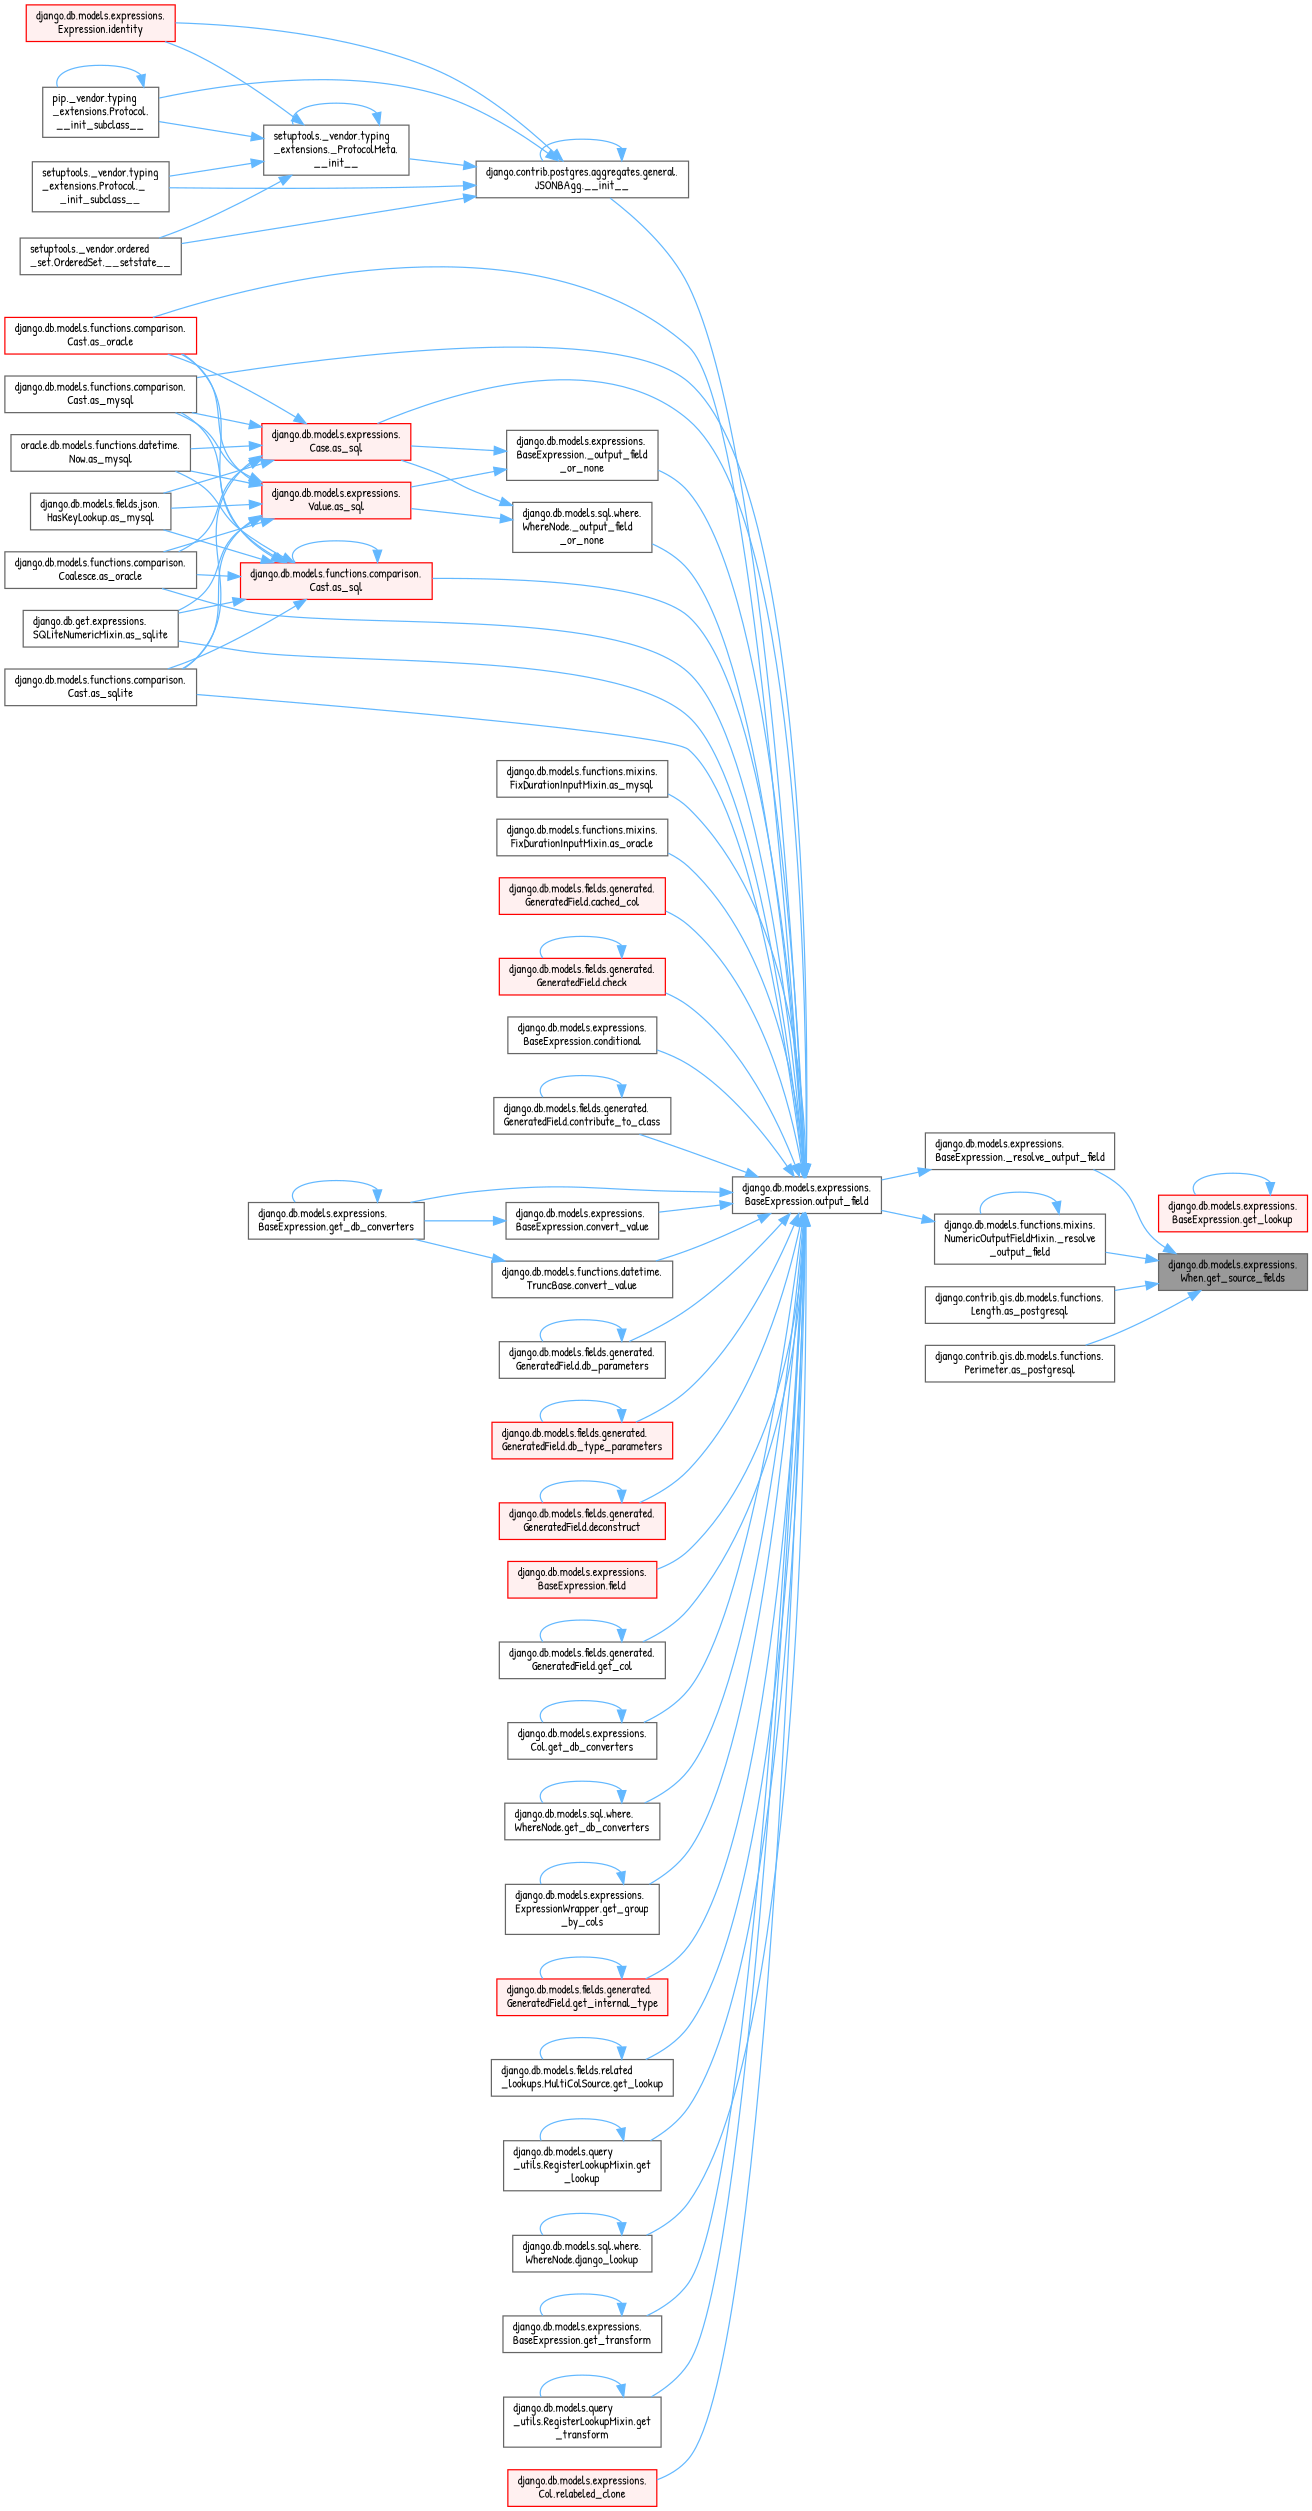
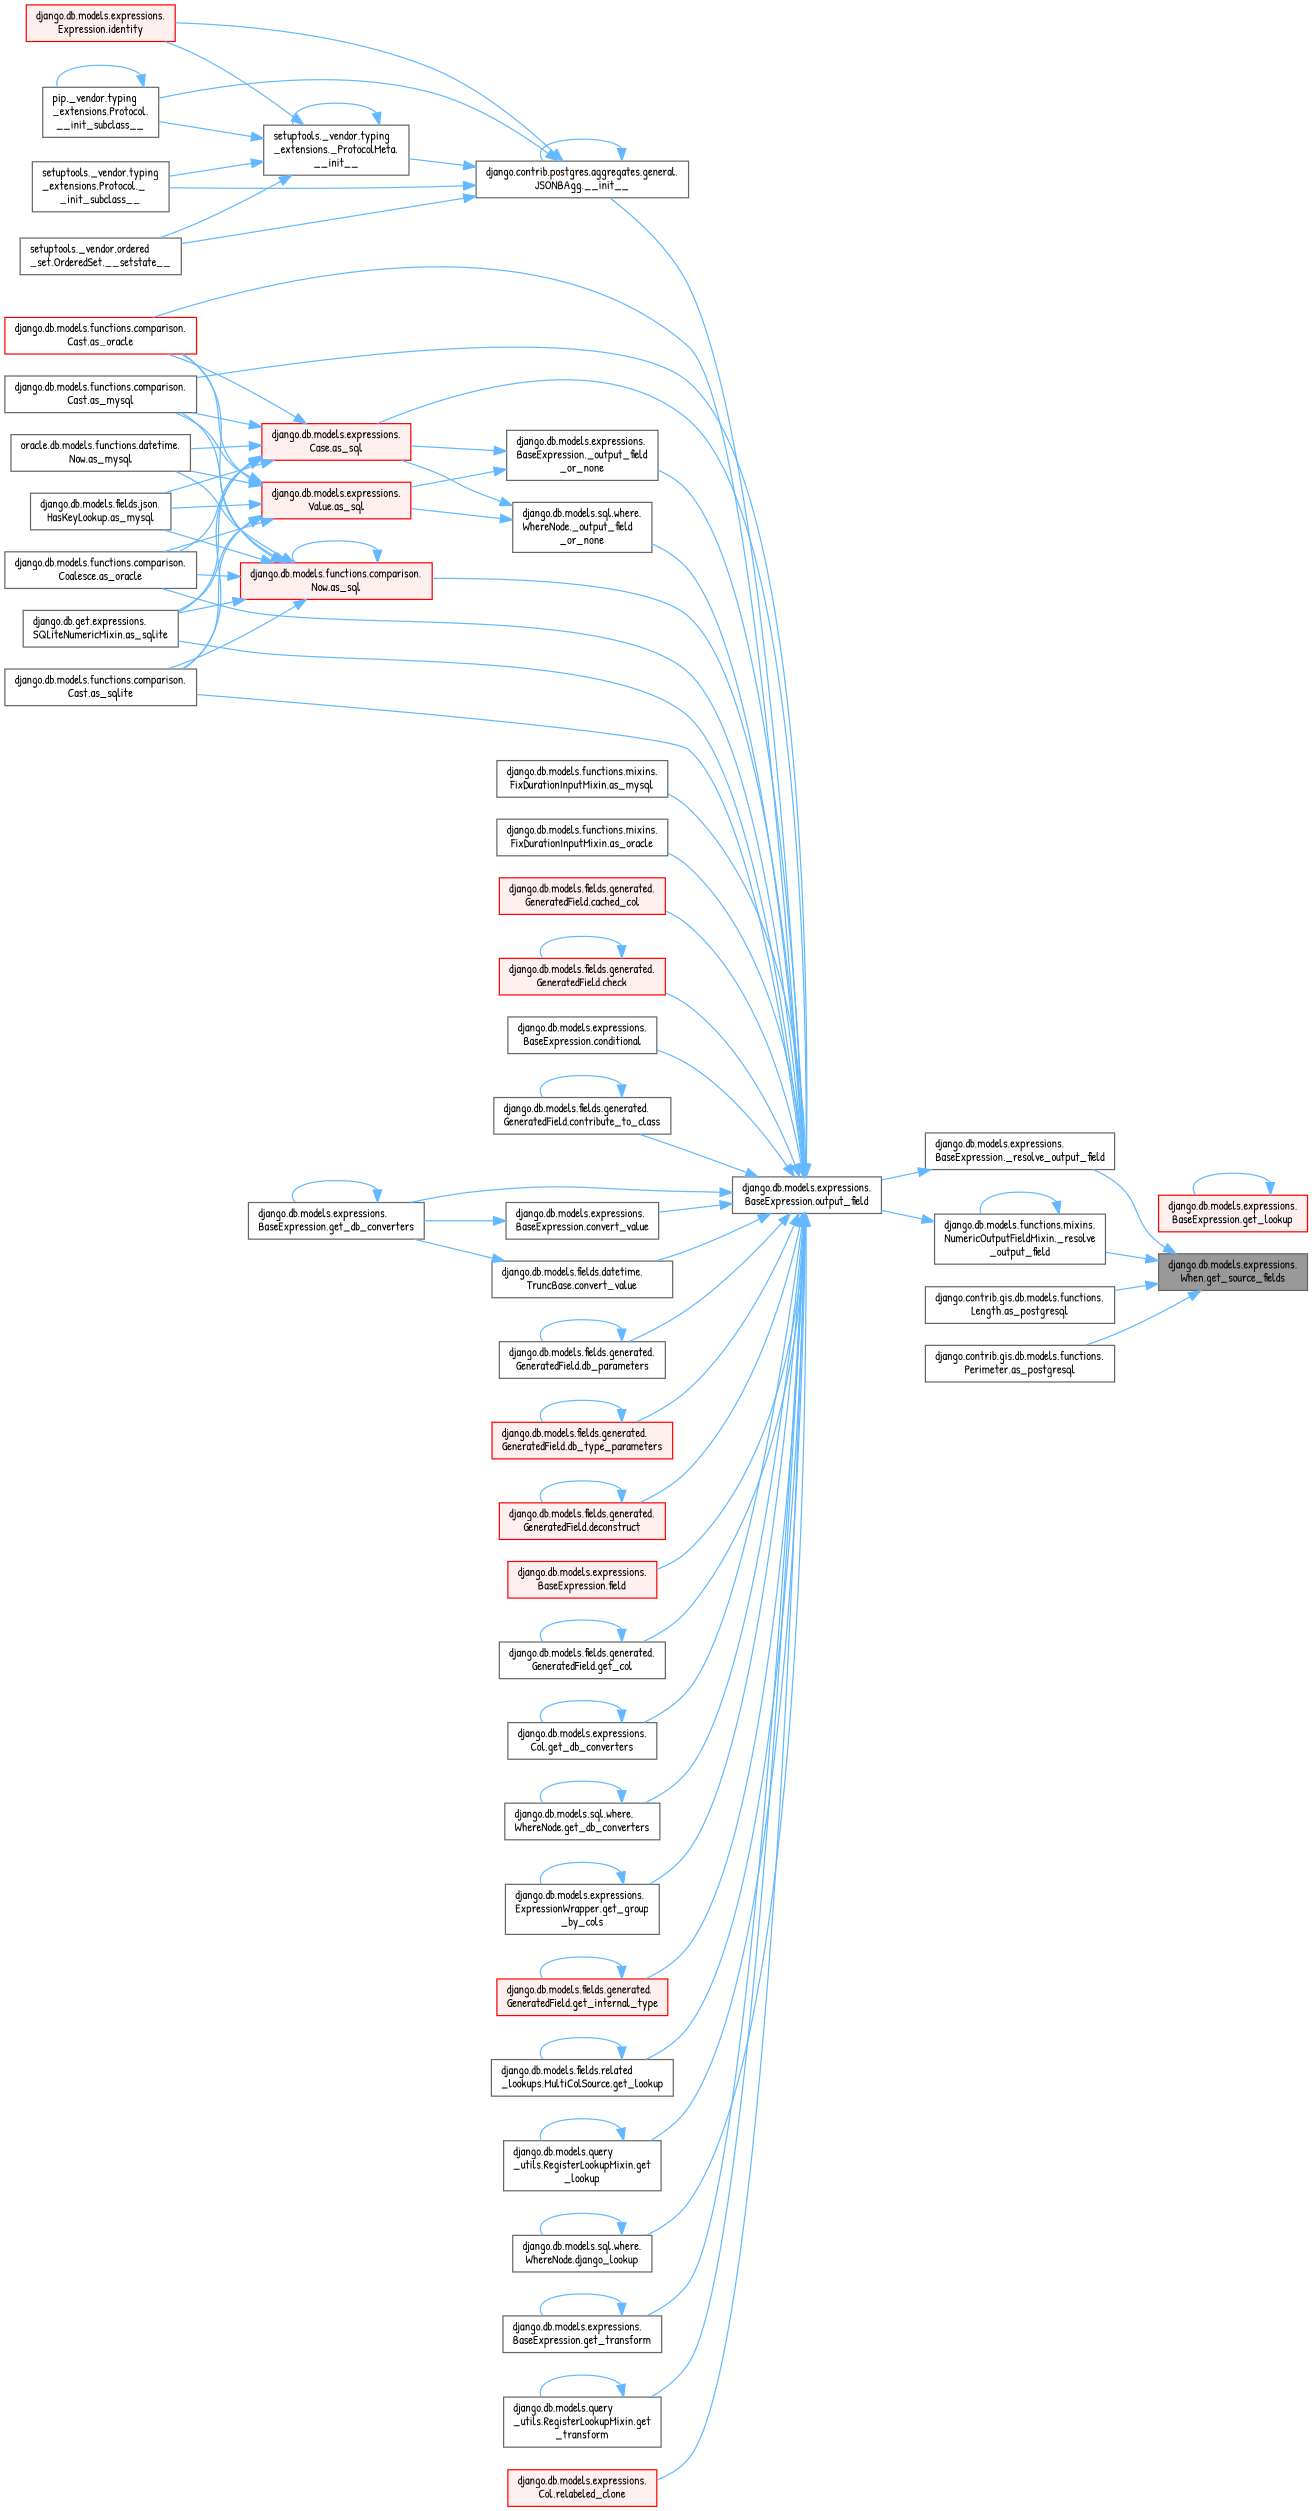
none -> (218, 540)
(336, 581) -> (336, 581)
(582, 1279) -> (582, 1279)
